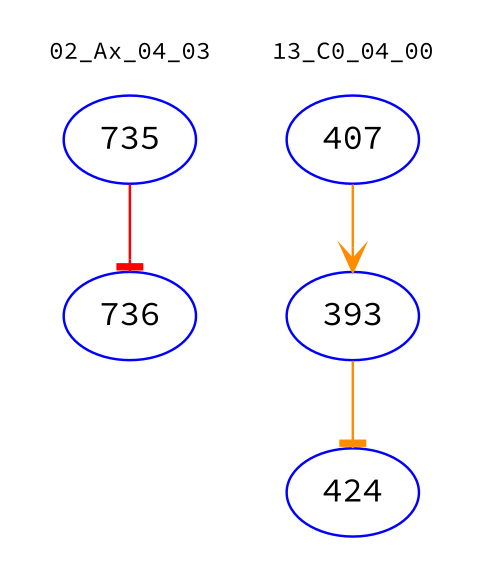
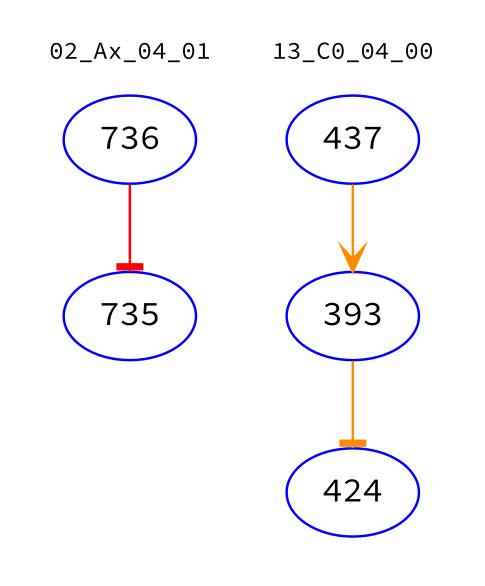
(131, 53) -> (131, 53)
(353, 140) -> (353, 140)
(130, 222) -> (130, 222)
